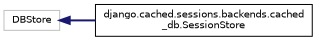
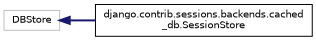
(204, 20) -> (204, 20)
